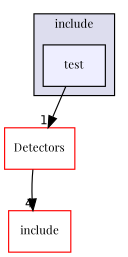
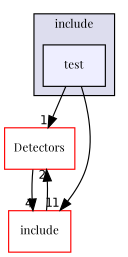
none -> (90, 146)
none -> (47, 196)
